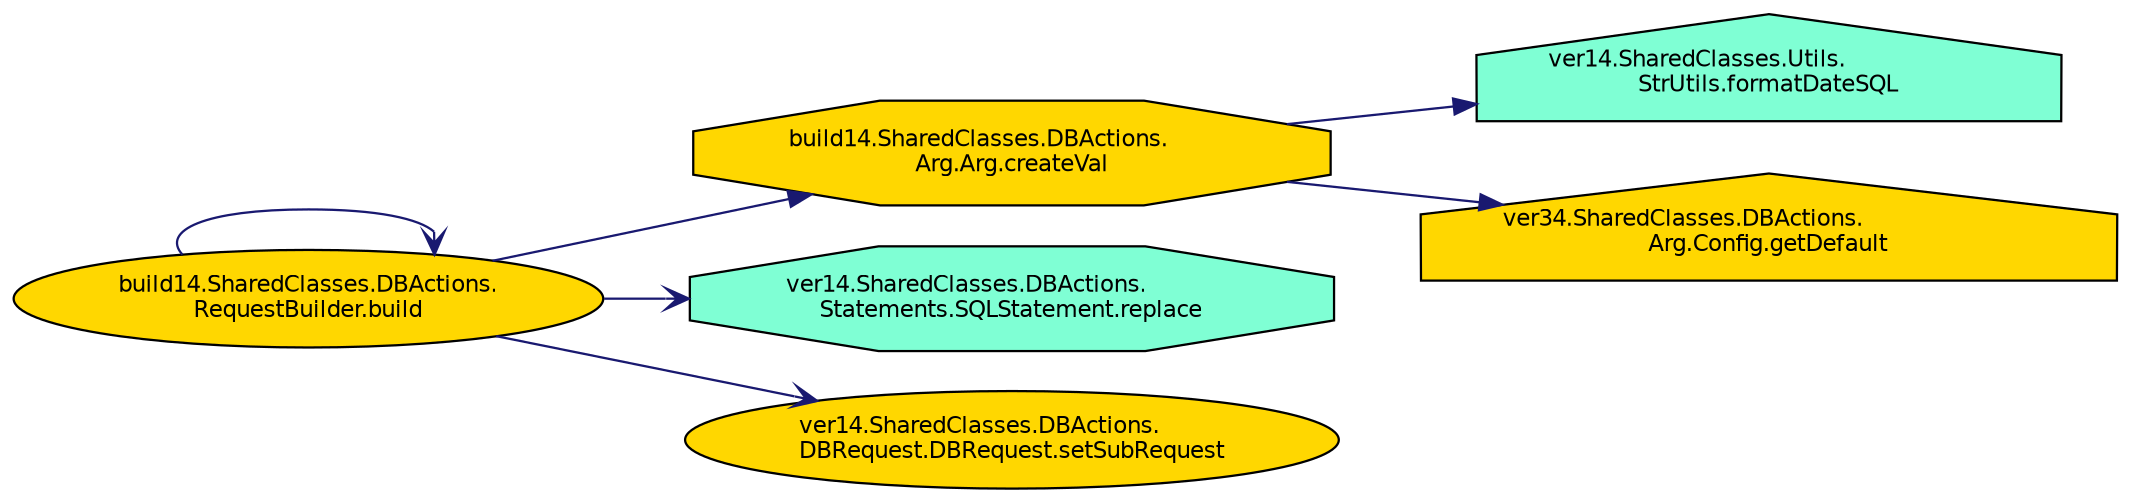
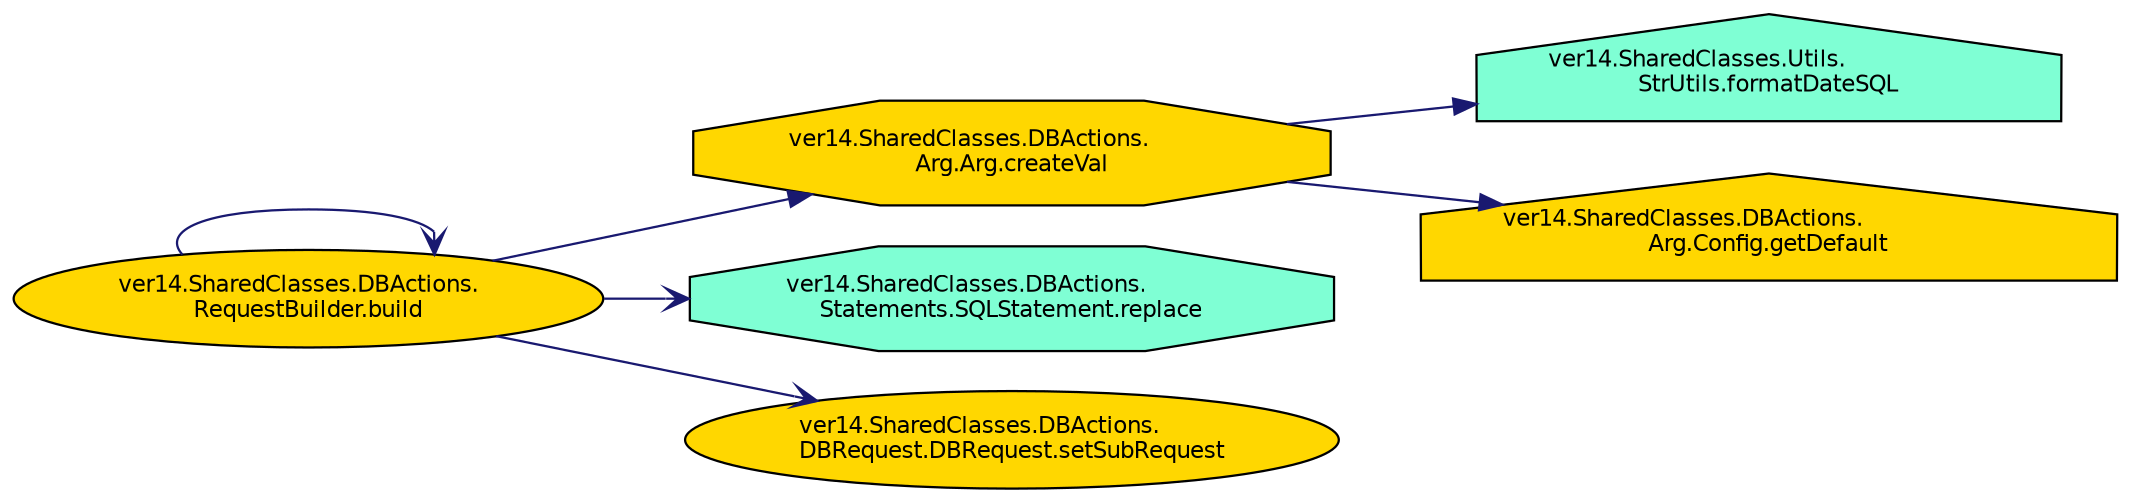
(1012, 153) -> (1012, 153)
(1769, 233) -> (1769, 233)
(308, 299) -> (308, 299)
